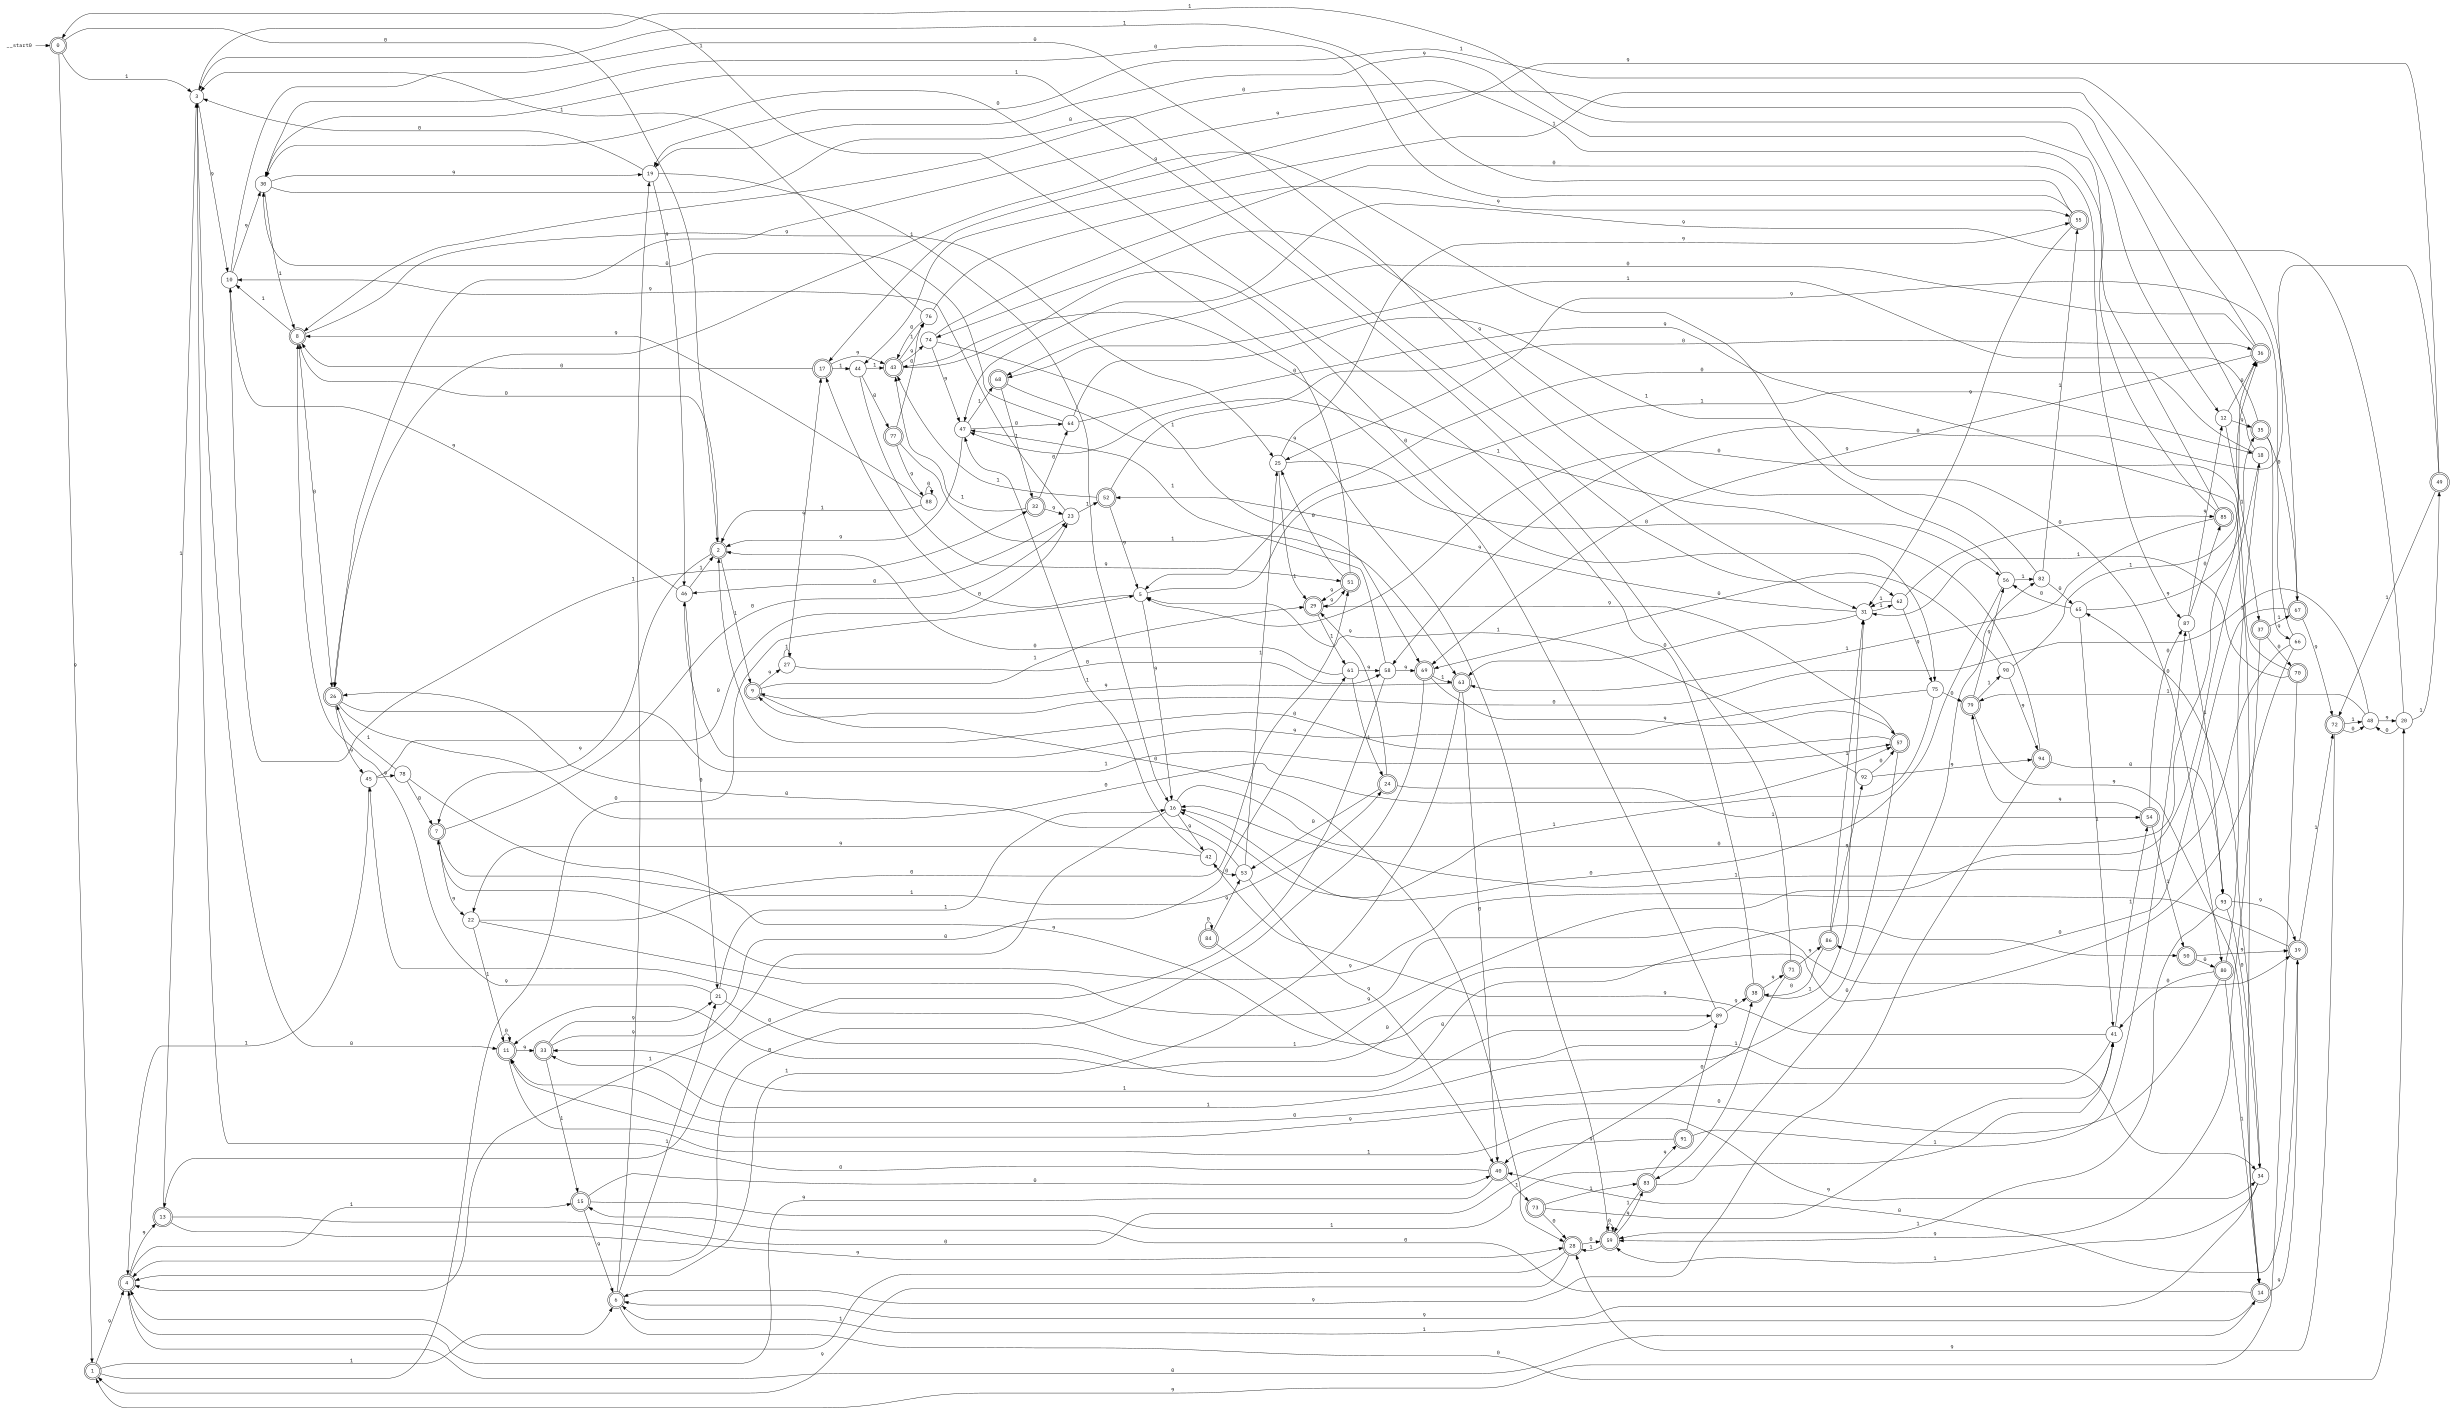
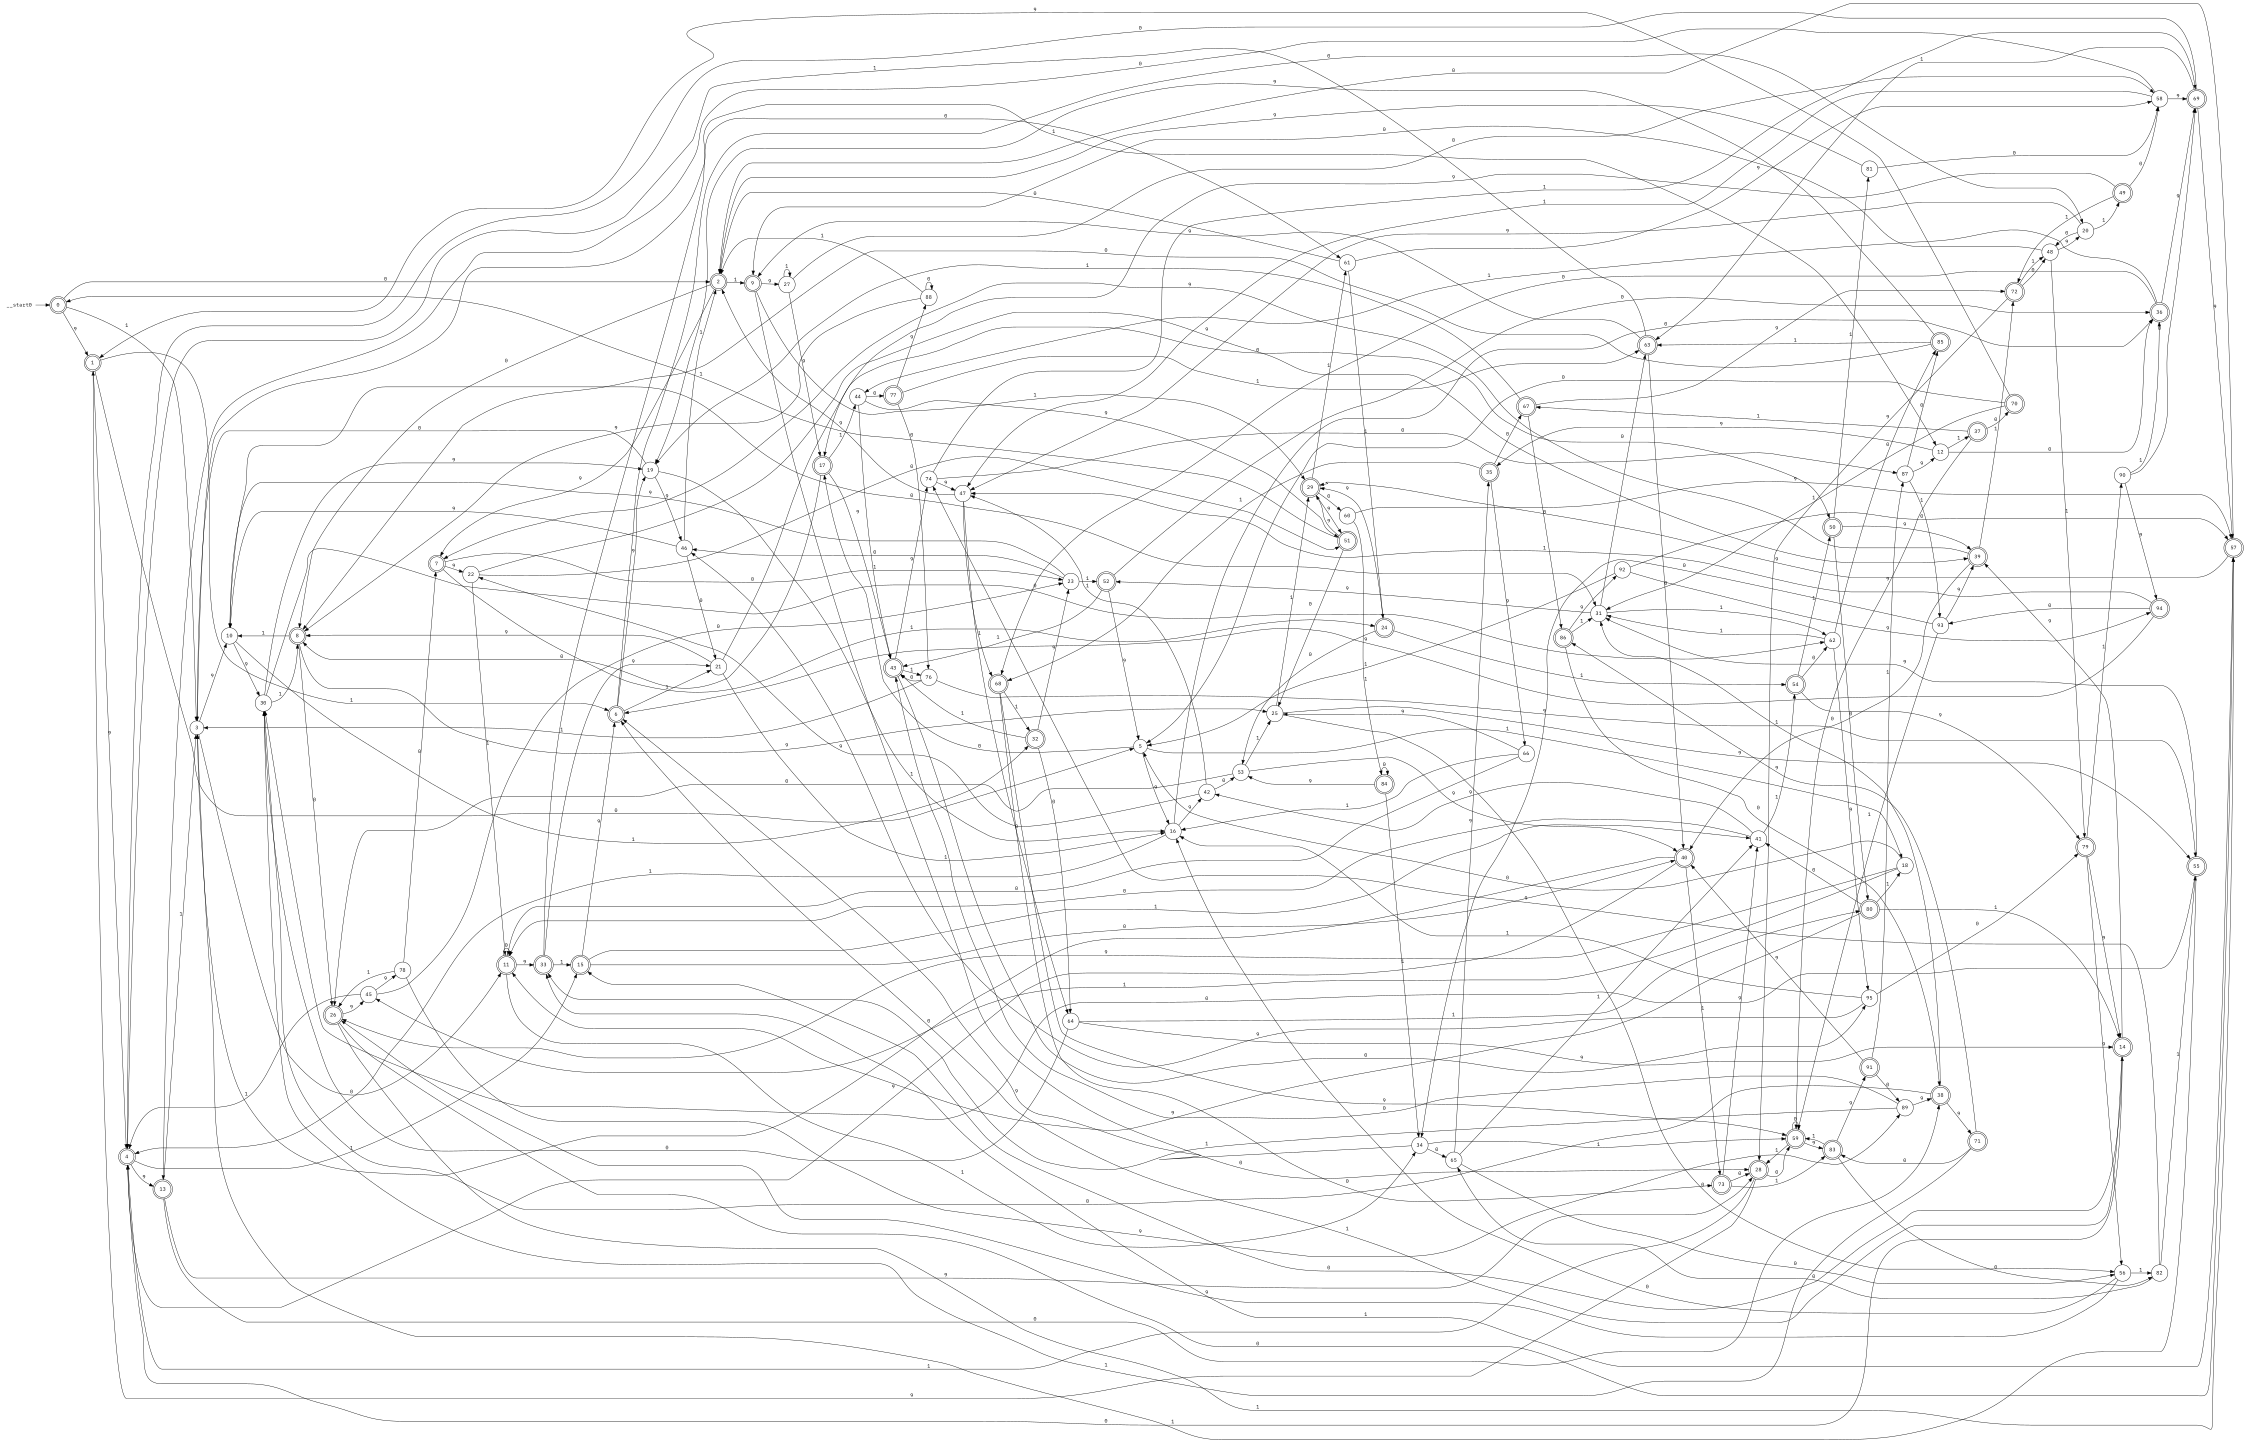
none -> (1870, 169)
none -> (1347, 516)
(1935, 689) -> (1870, 998)
(2155, 719) -> (1815, 662)
none -> (1179, 1101)
